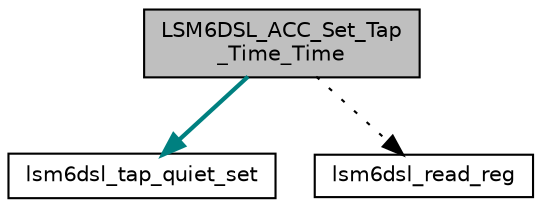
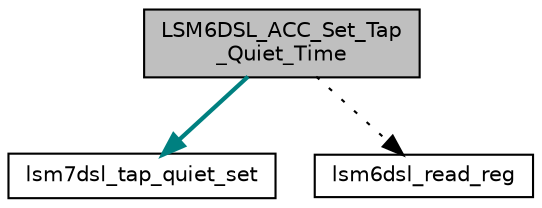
(282, 43) -> (282, 43)
(142, 176) -> (142, 176)
